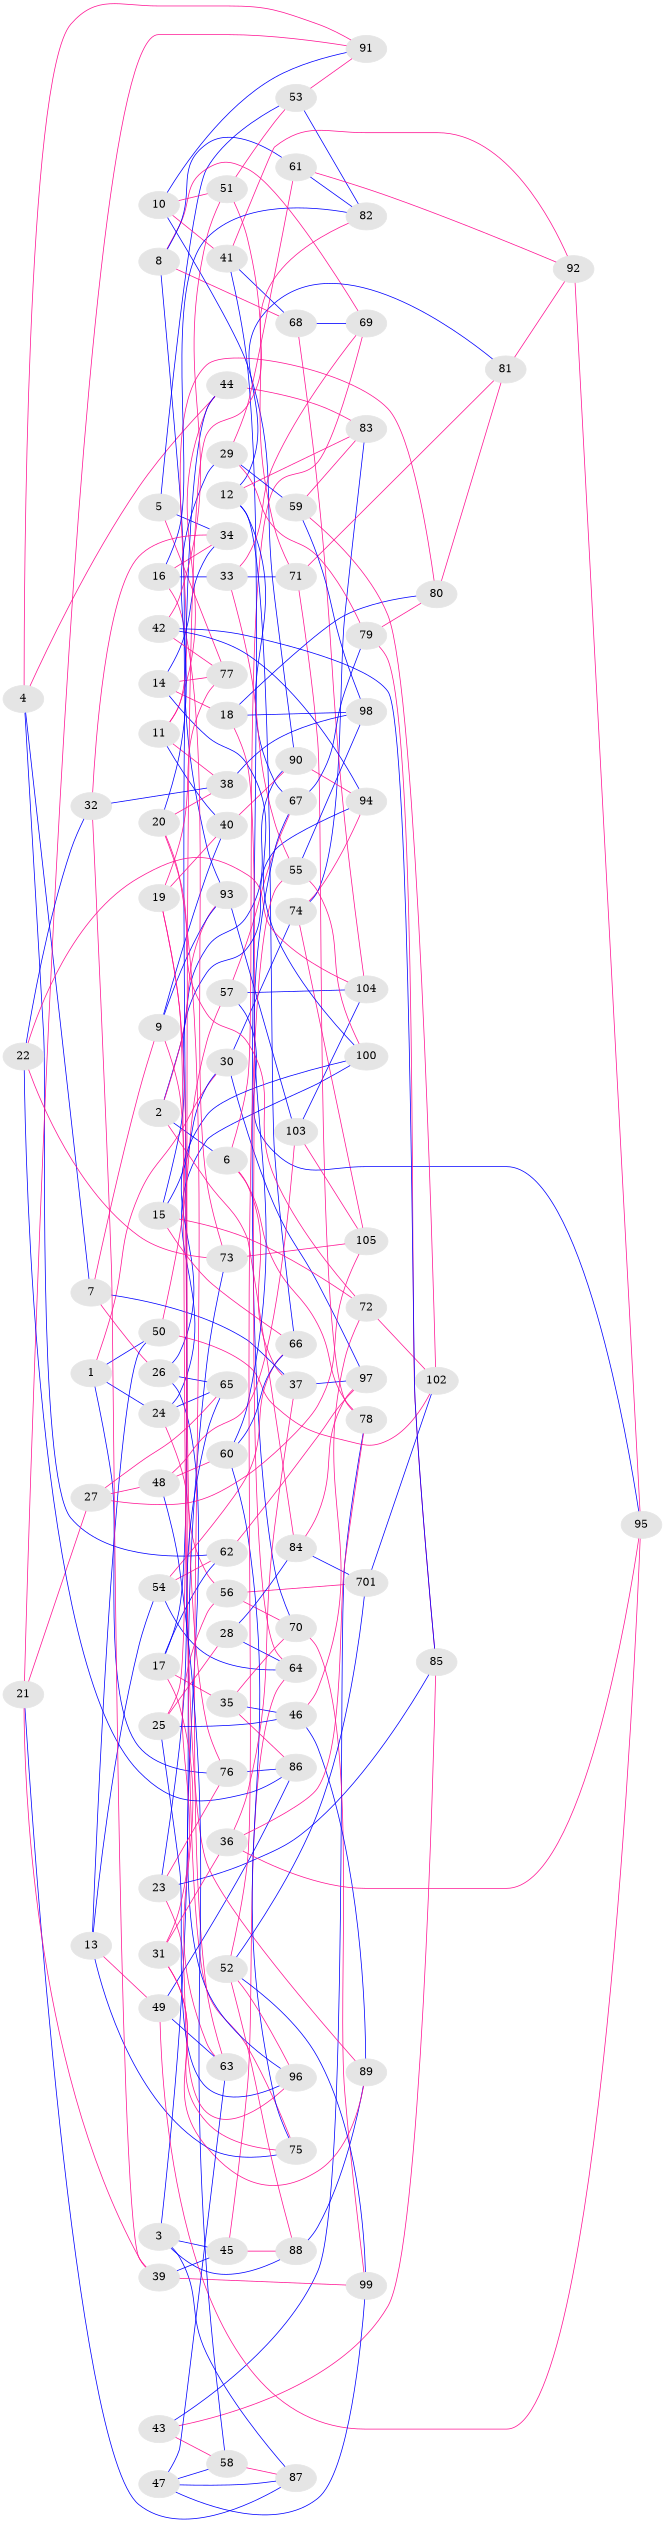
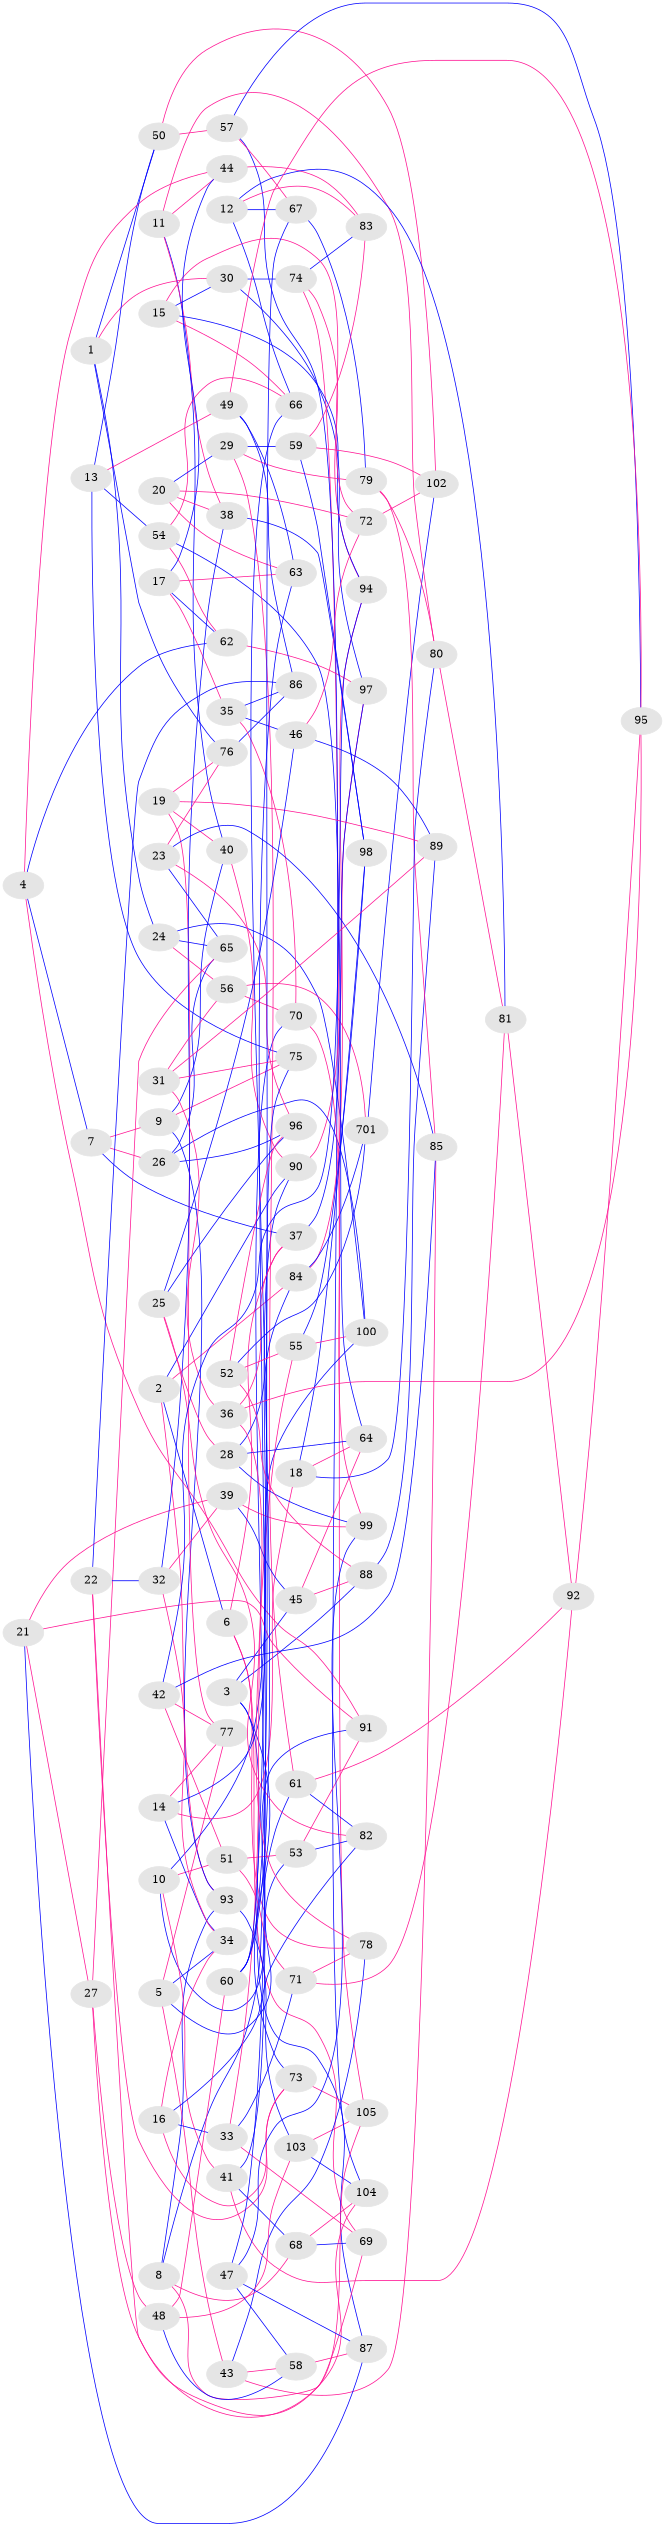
(268, 1742) -> (262, 699)
(342, 2117) -> (284, 1499)
none -> (188, 2157)
